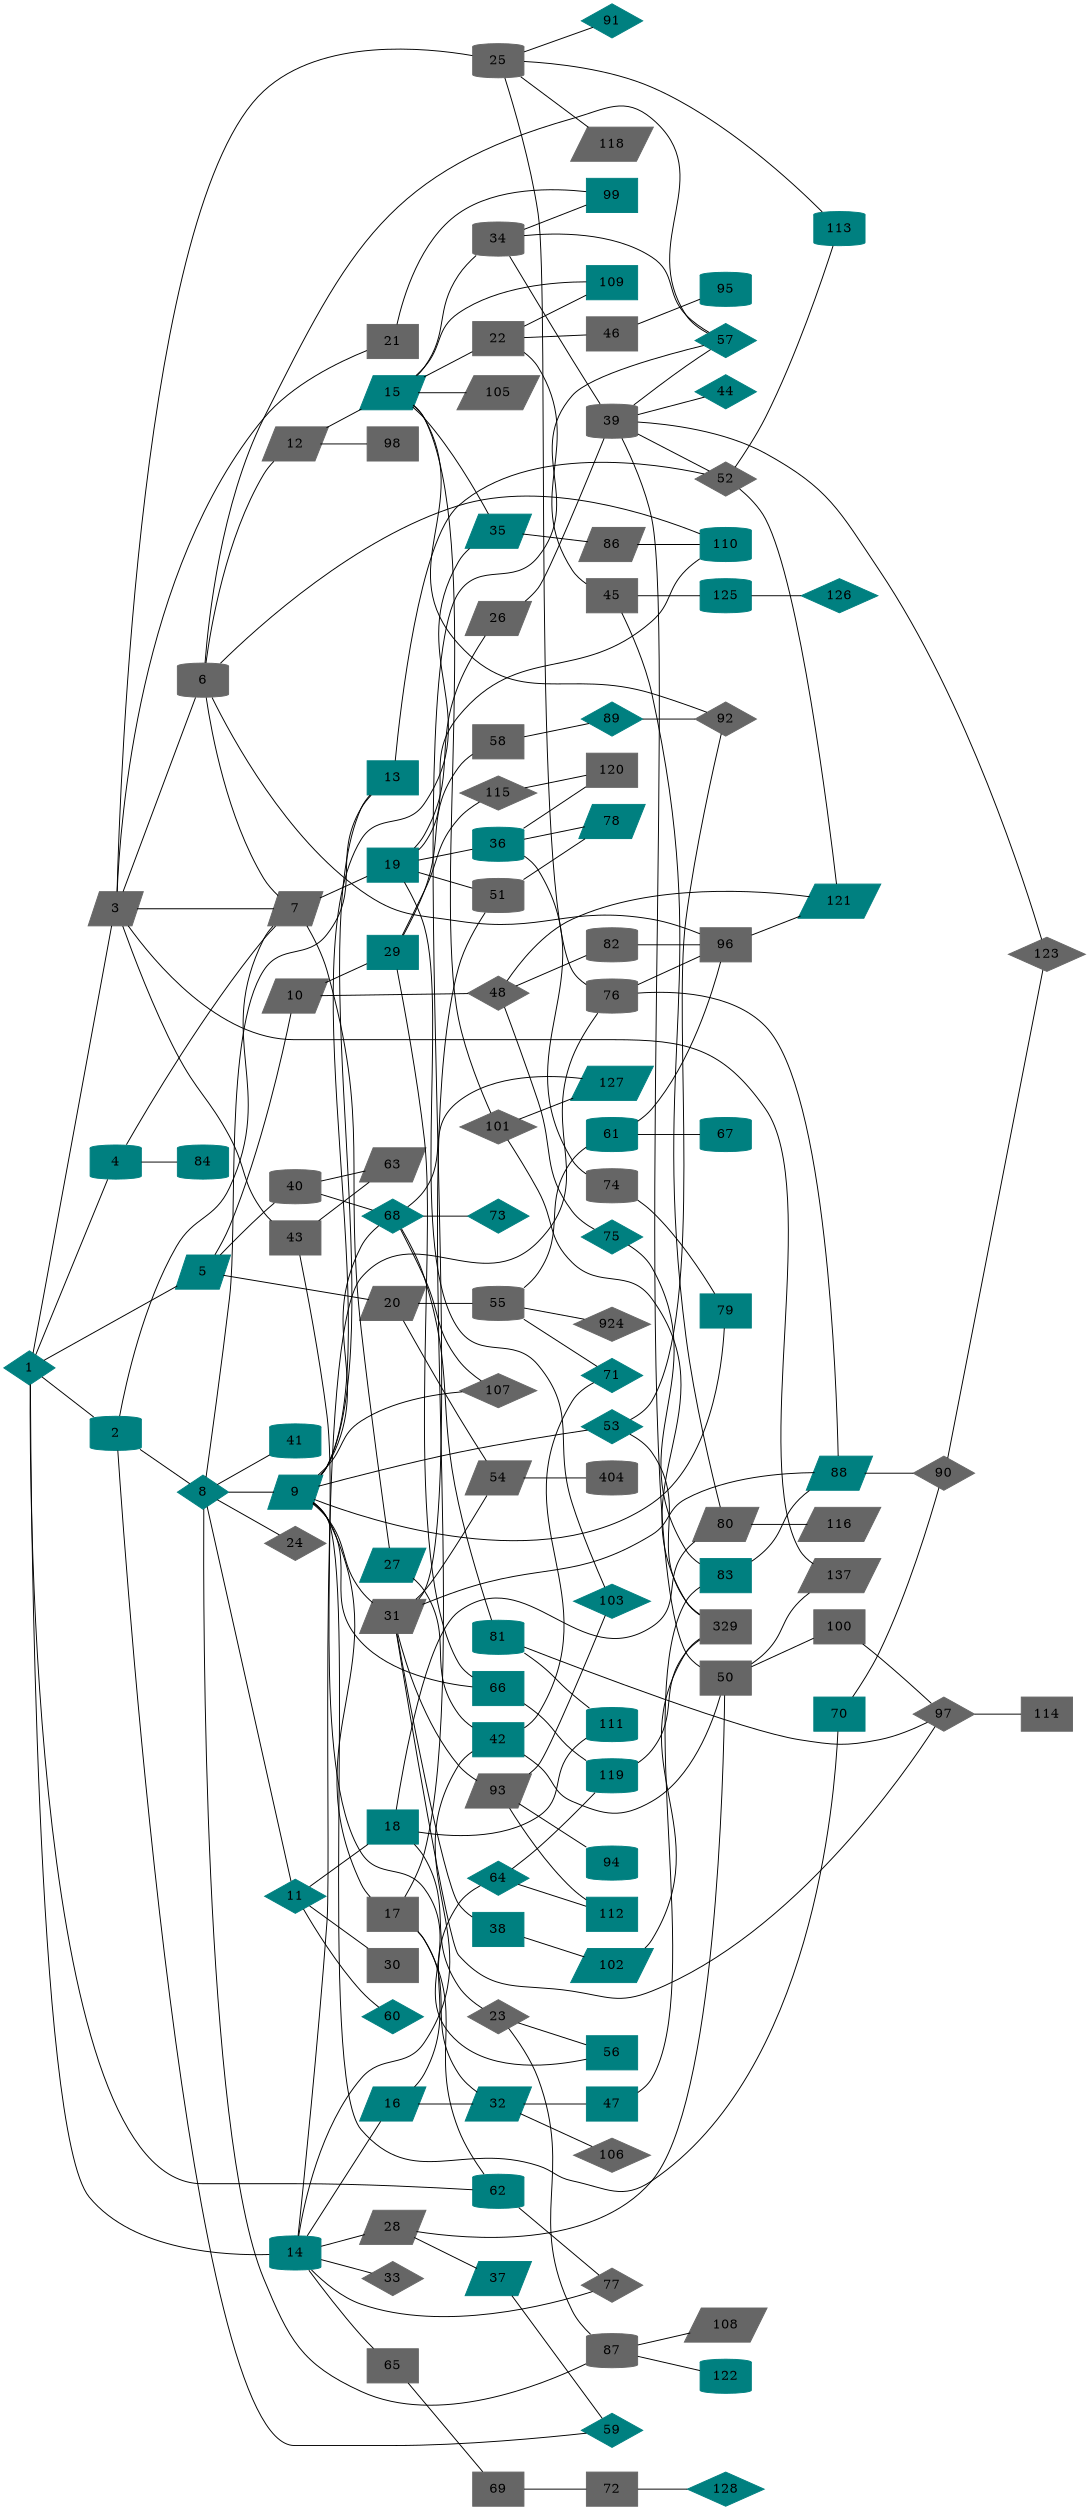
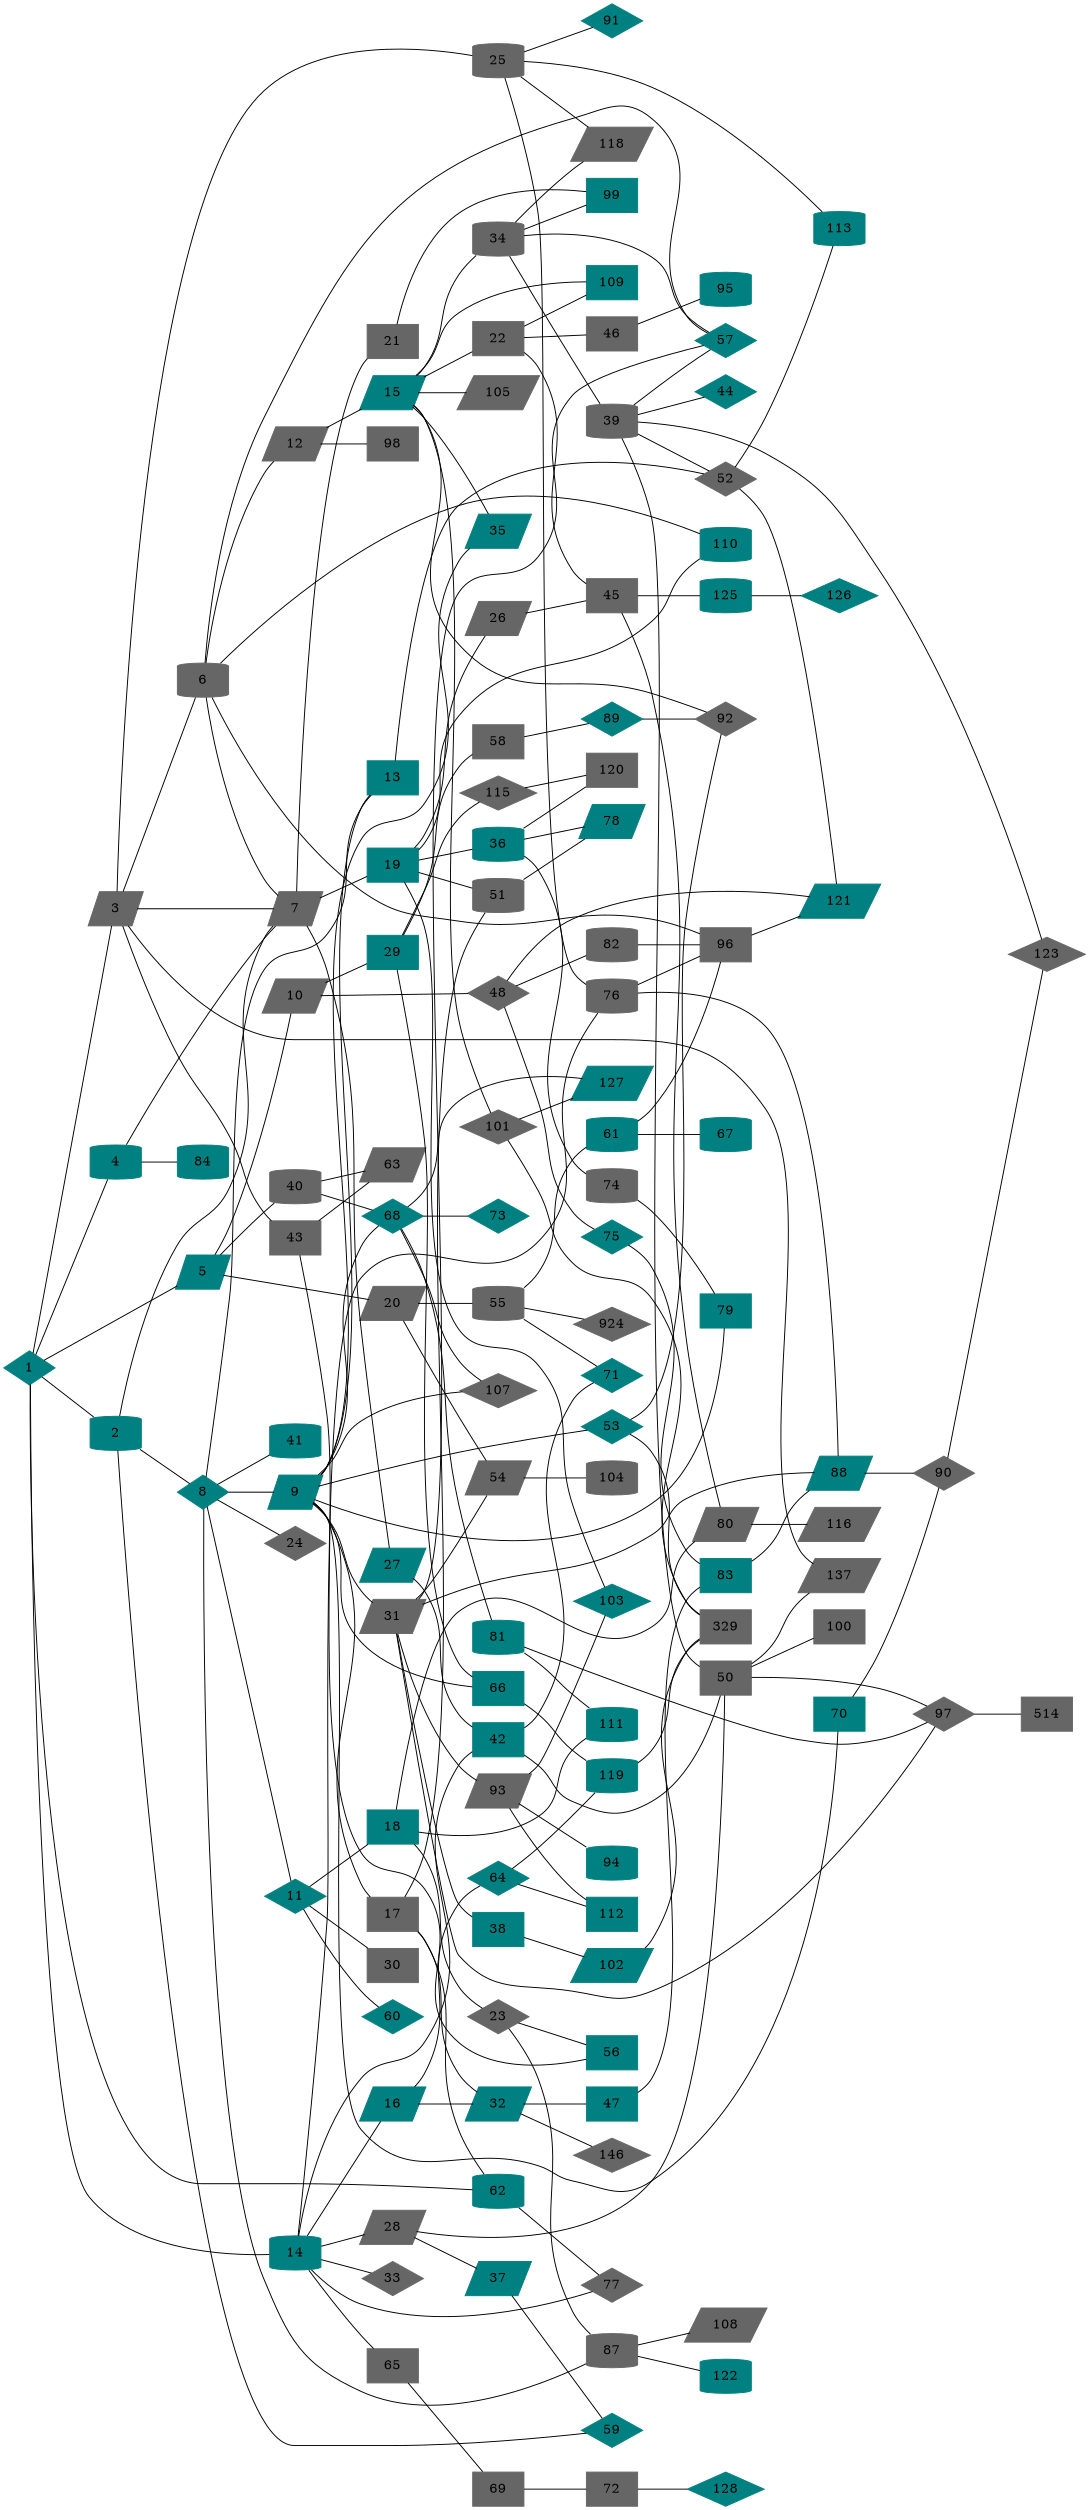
none -> (541, 197)
(569, 522) -> (556, 607)
(612, 545) -> none
(175, 584) -> (312, 621)
(612, 1478) -> (612, 1478)
(898, 1673) -> (841, 1682)
(1047, 1714) -> (1047, 1714)
(612, 2155) -> (612, 2155)
